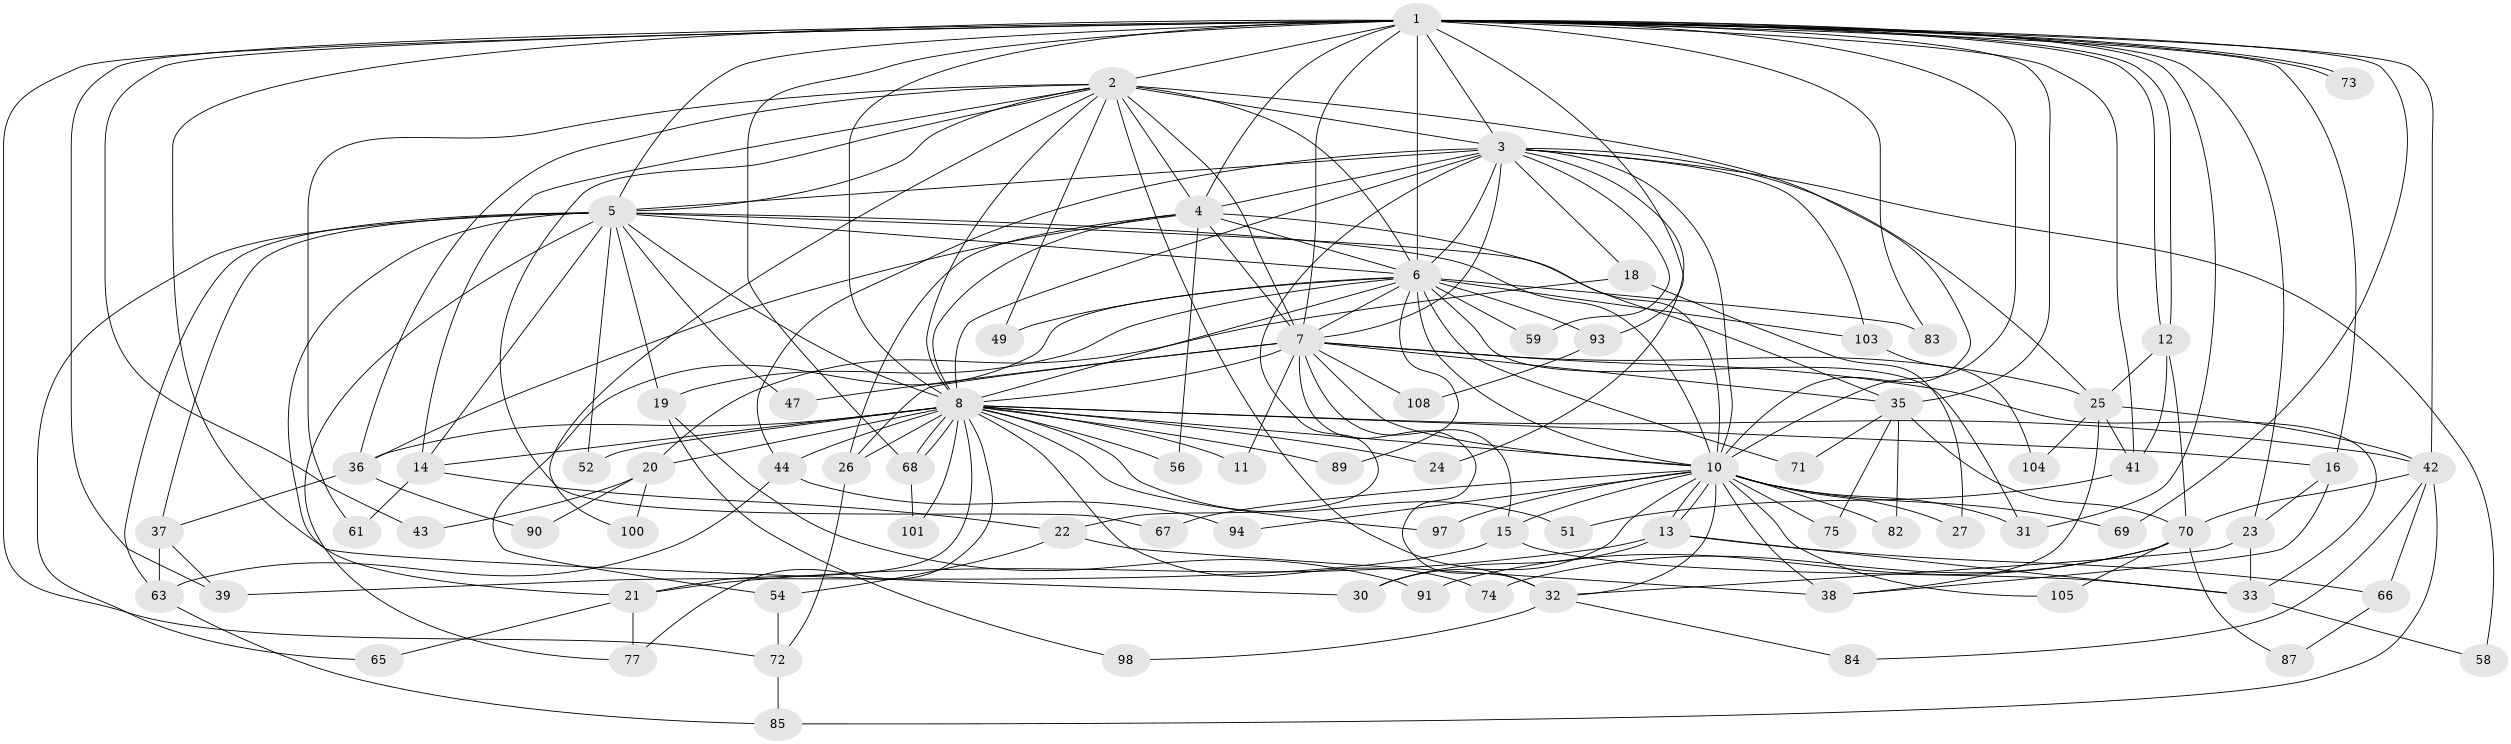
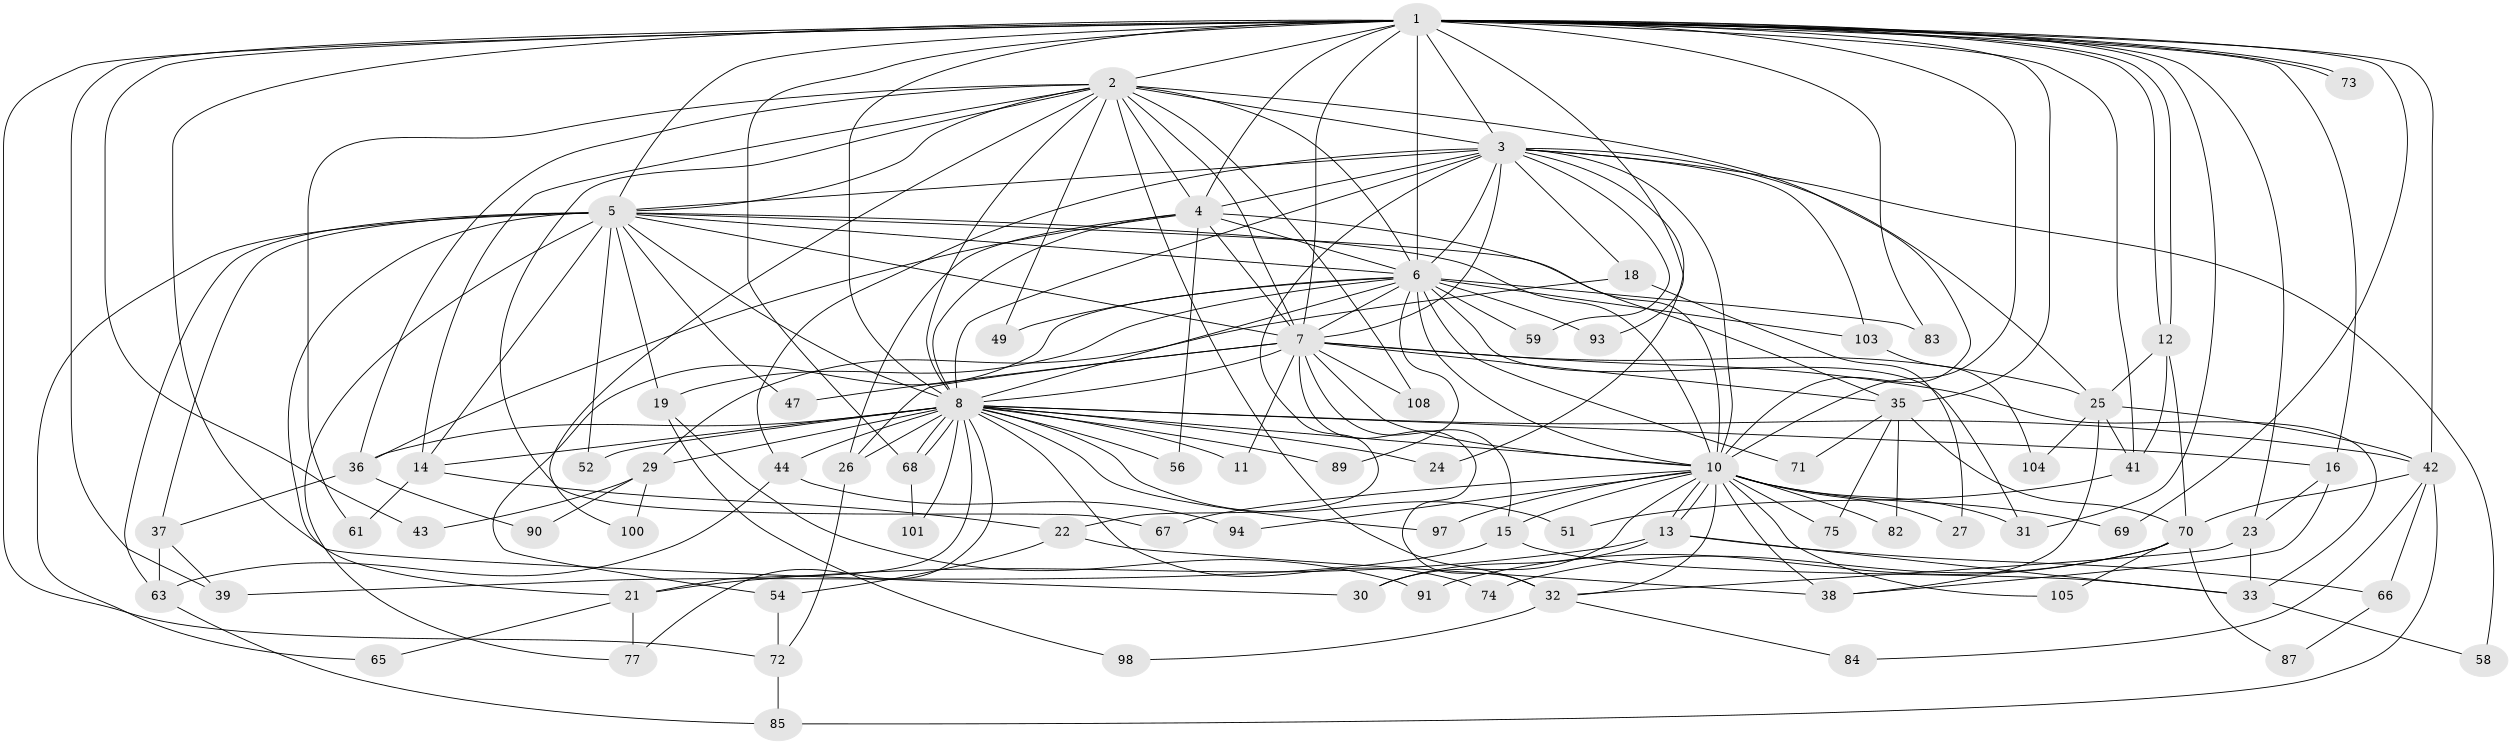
none -> (957, 276)
(1504, 378) -> (1296, 230)
(651, 468) -> (651, 468)
